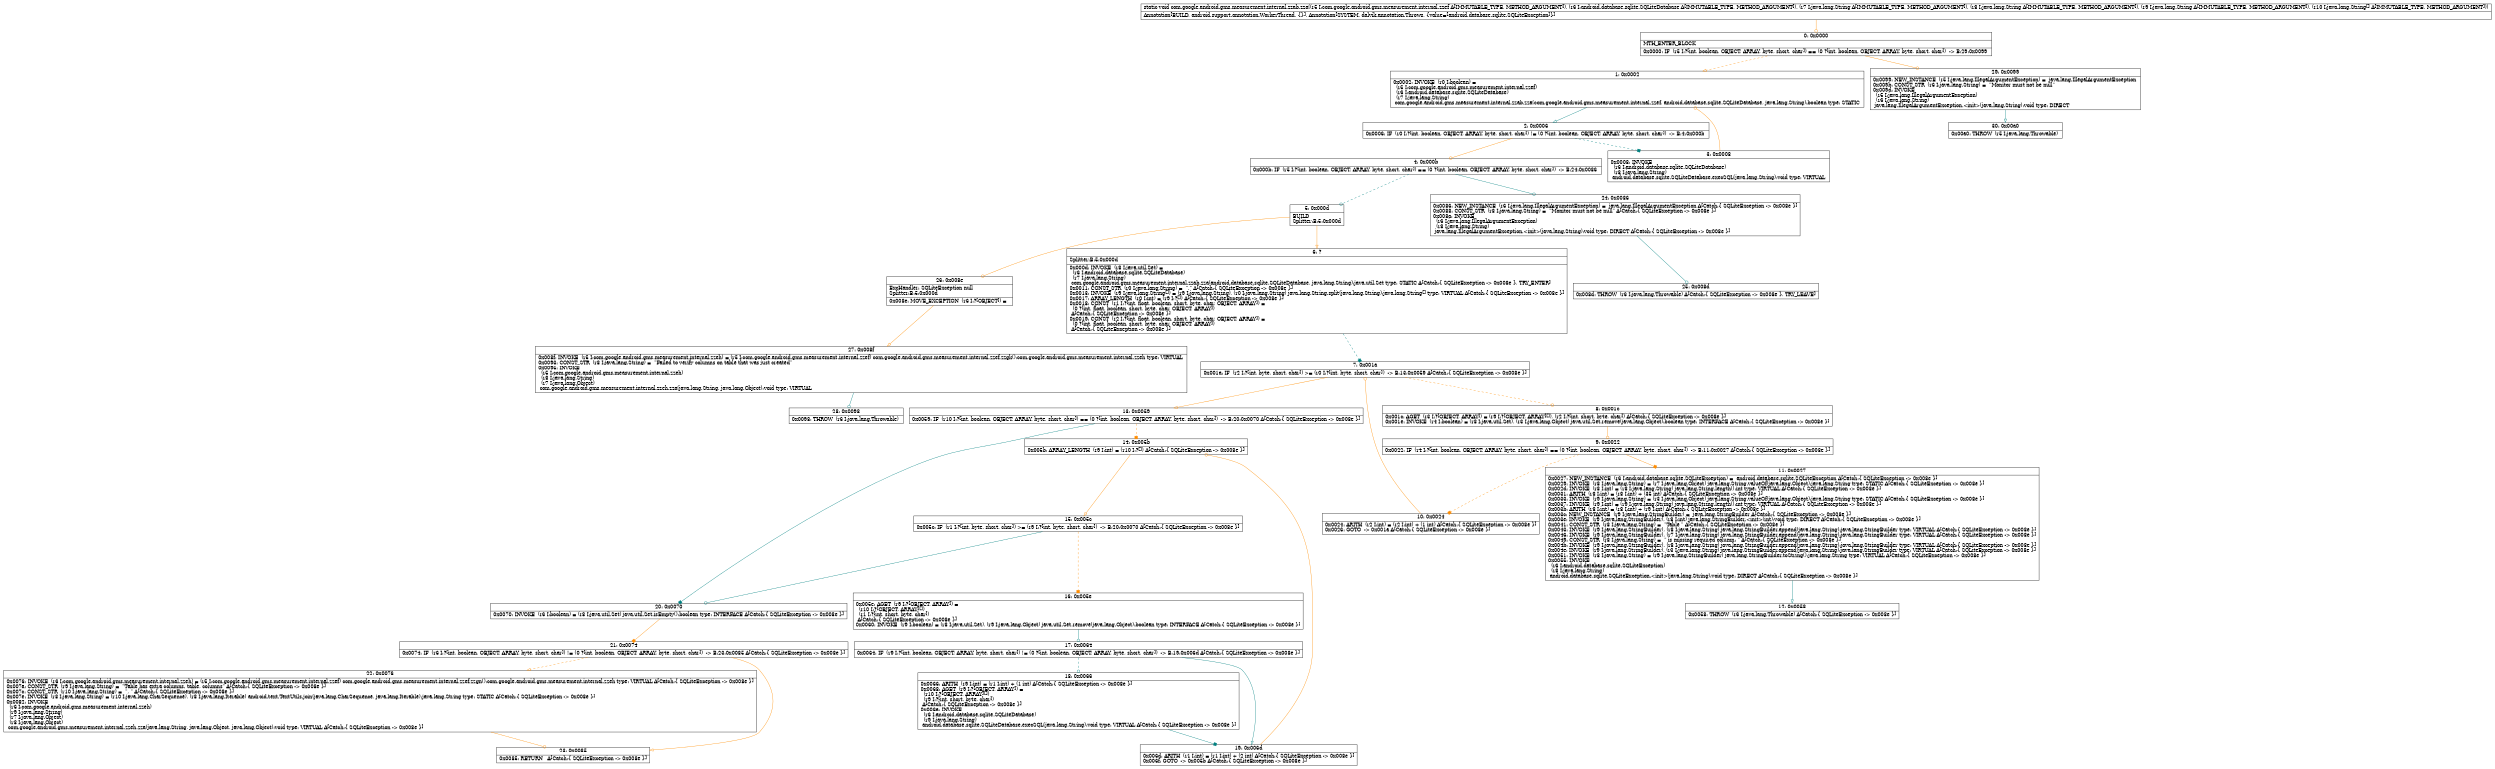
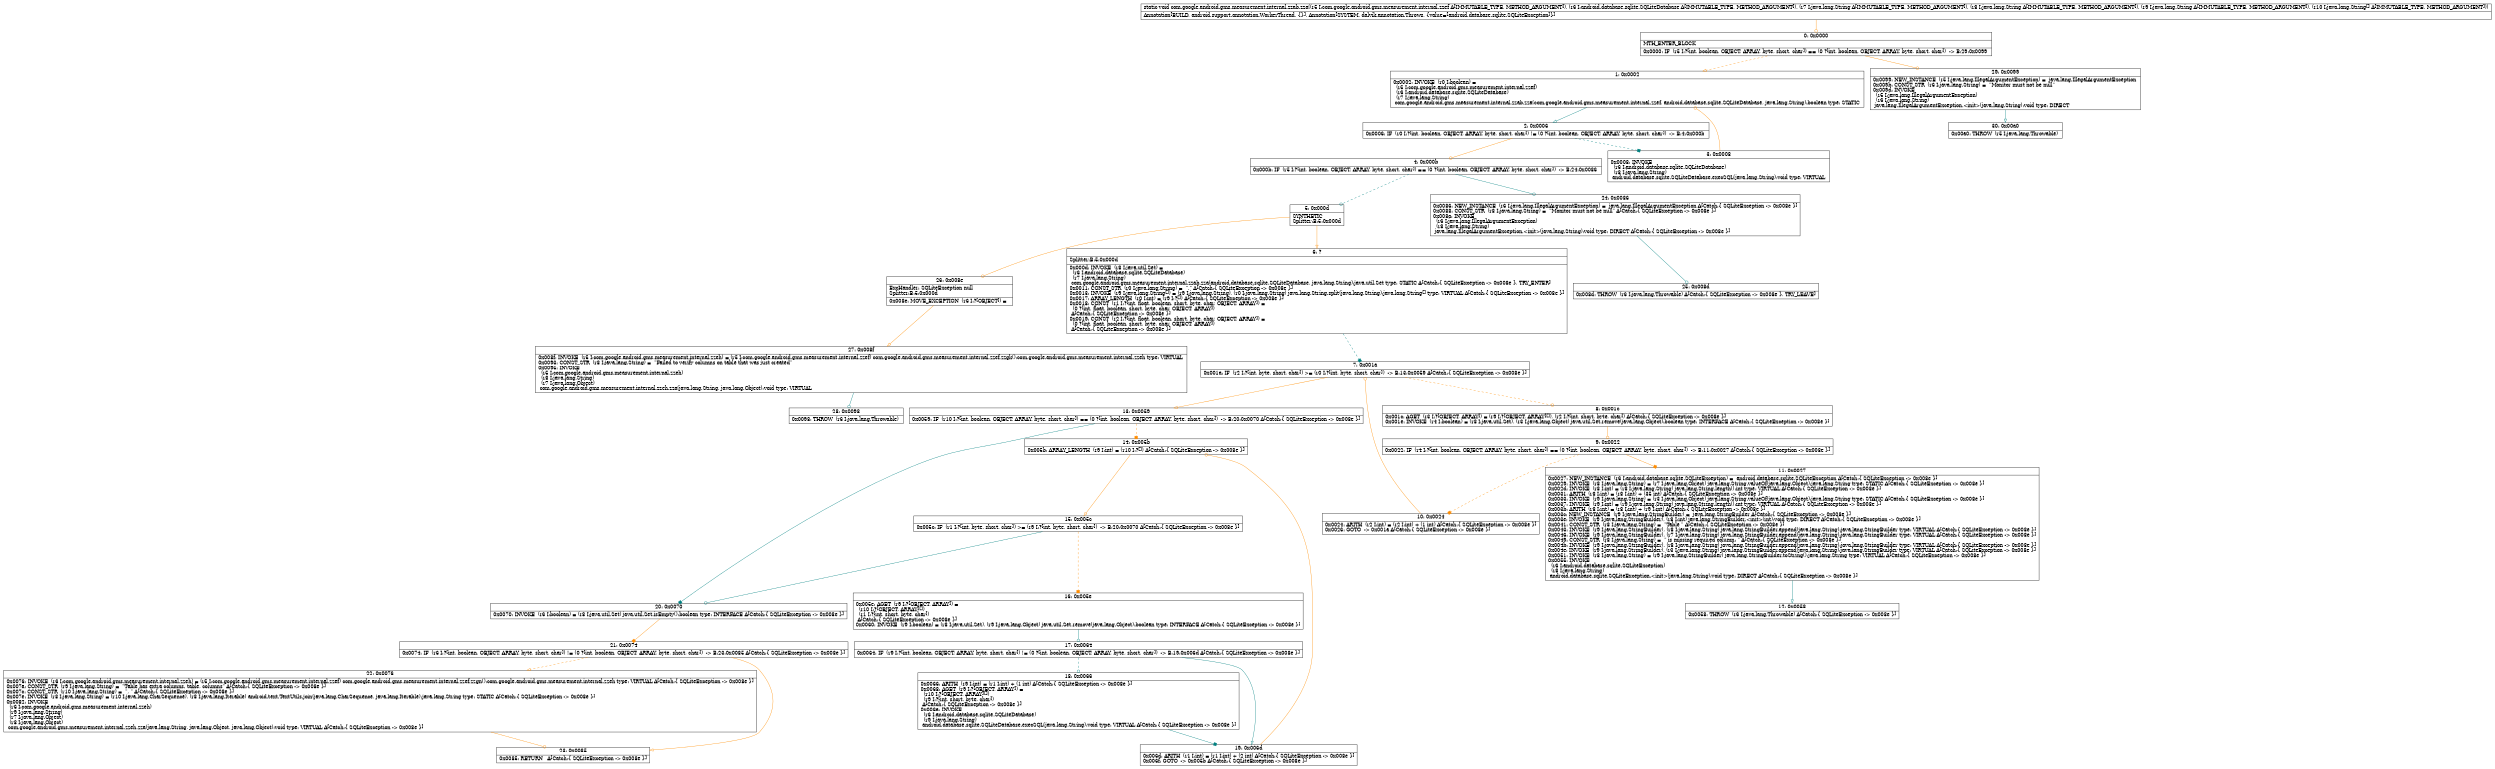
(1301, 216) -> (1308, 216)
